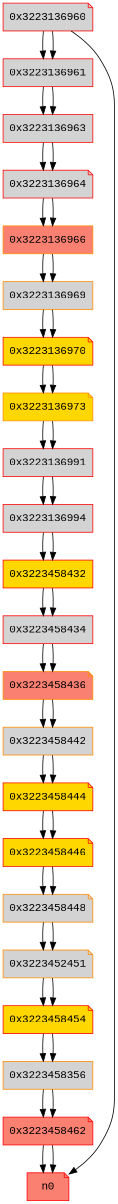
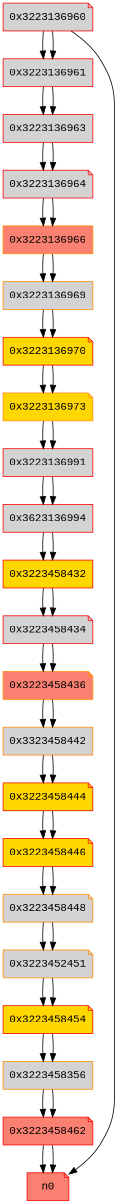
(48, 518) -> (48, 518)
(48, 630) -> (48, 630)
(48, 741) -> (48, 741)
